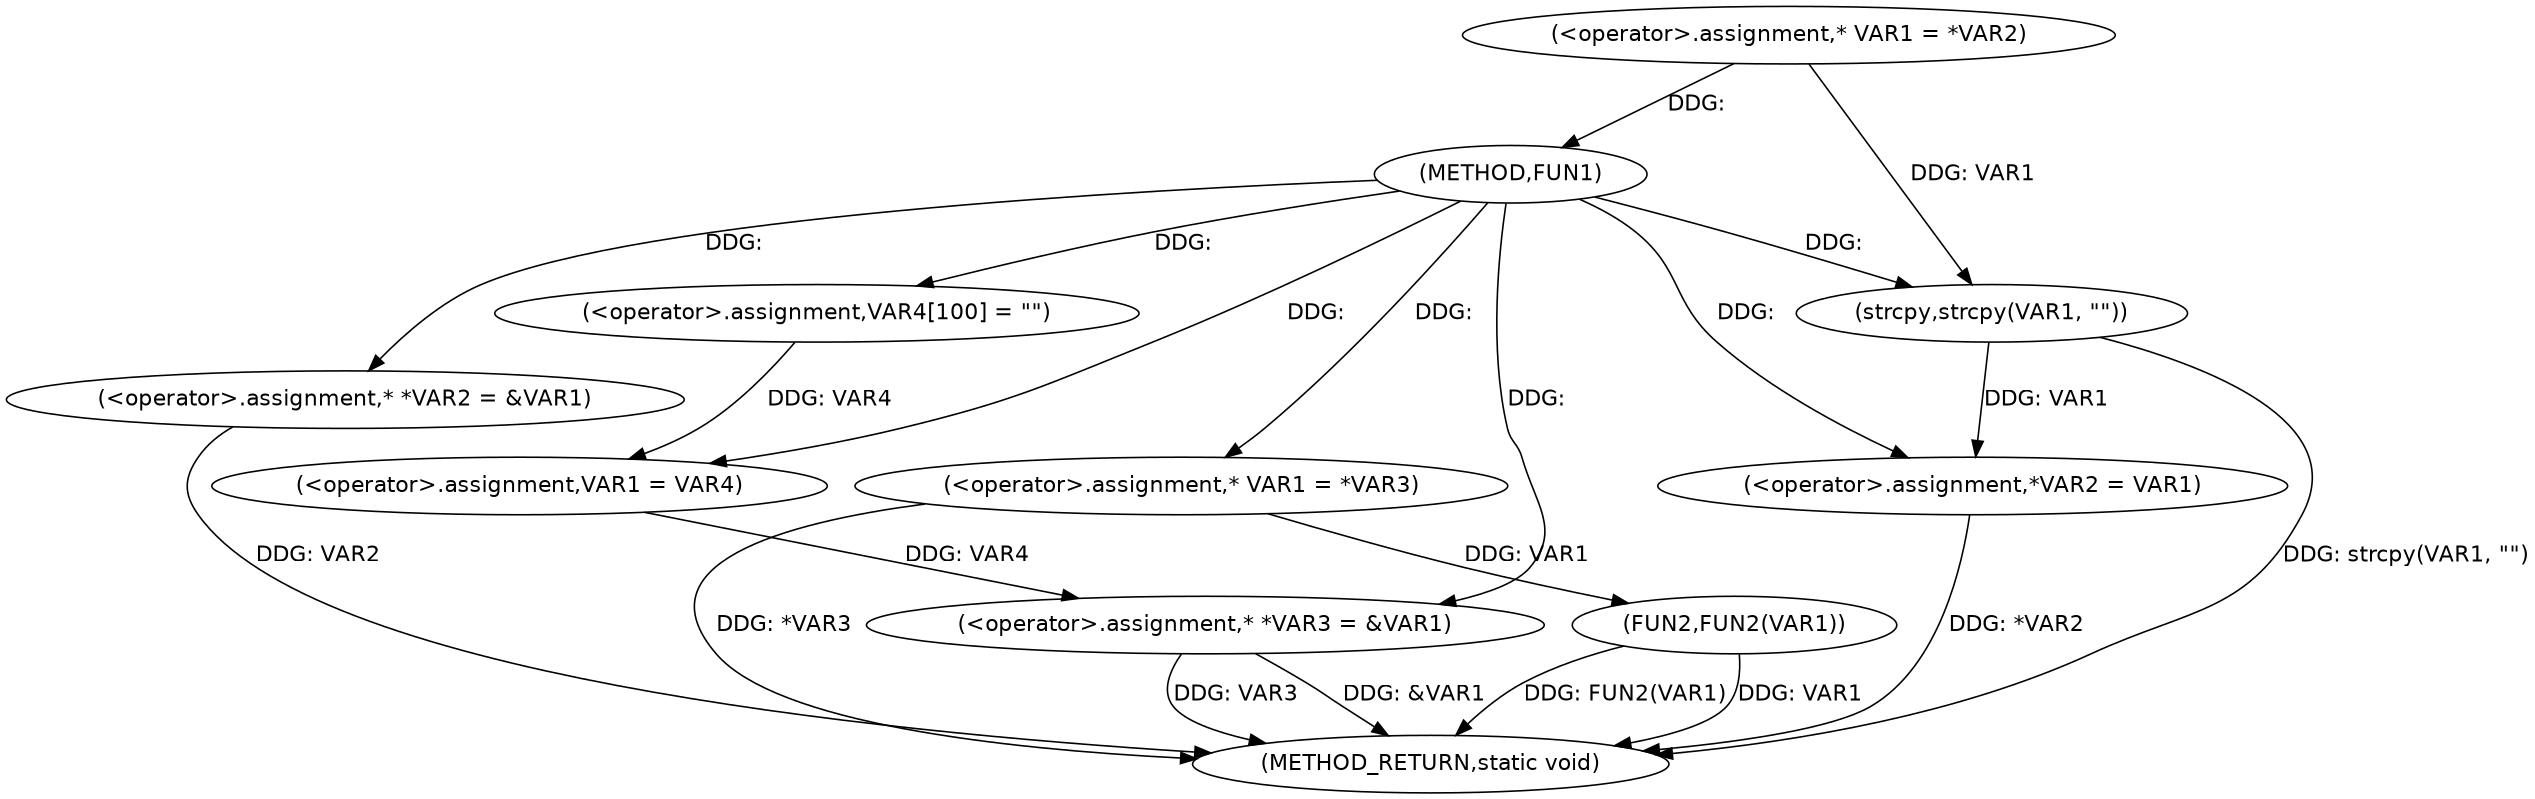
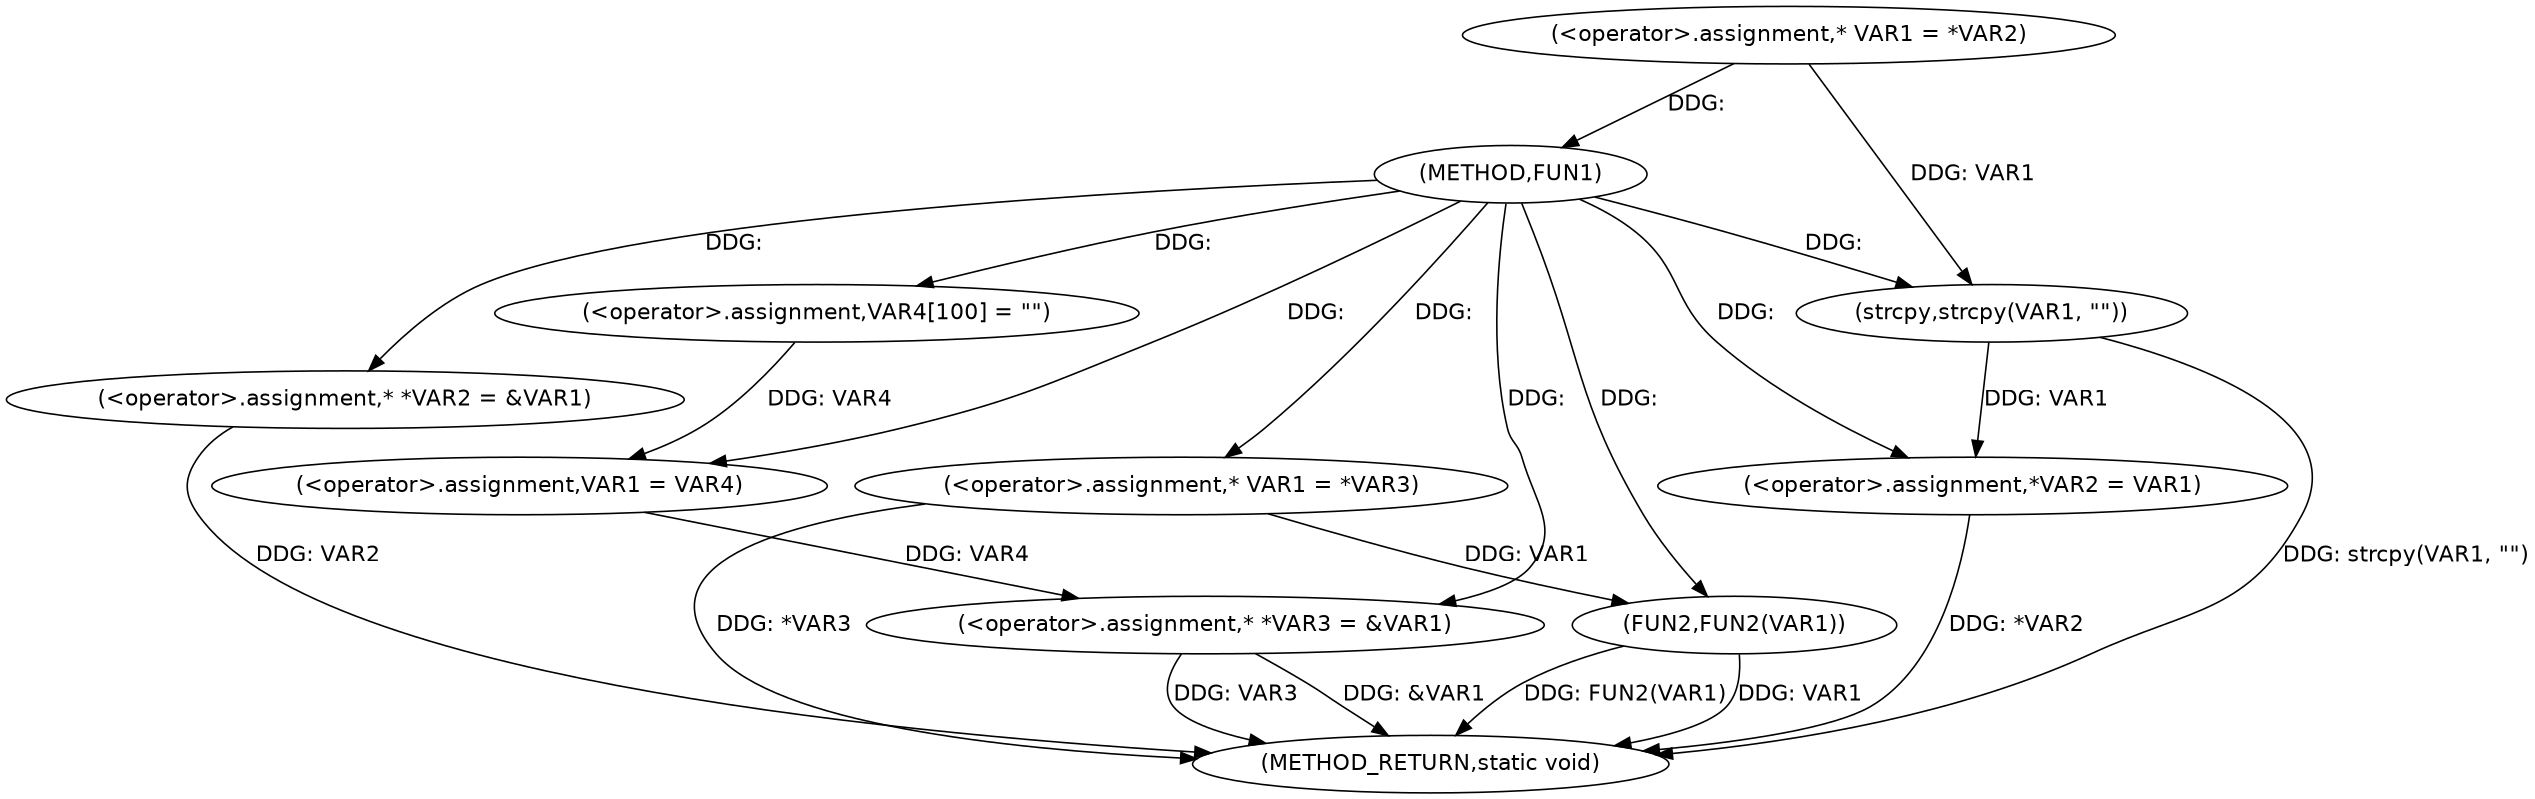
none -> (1590, 403)
